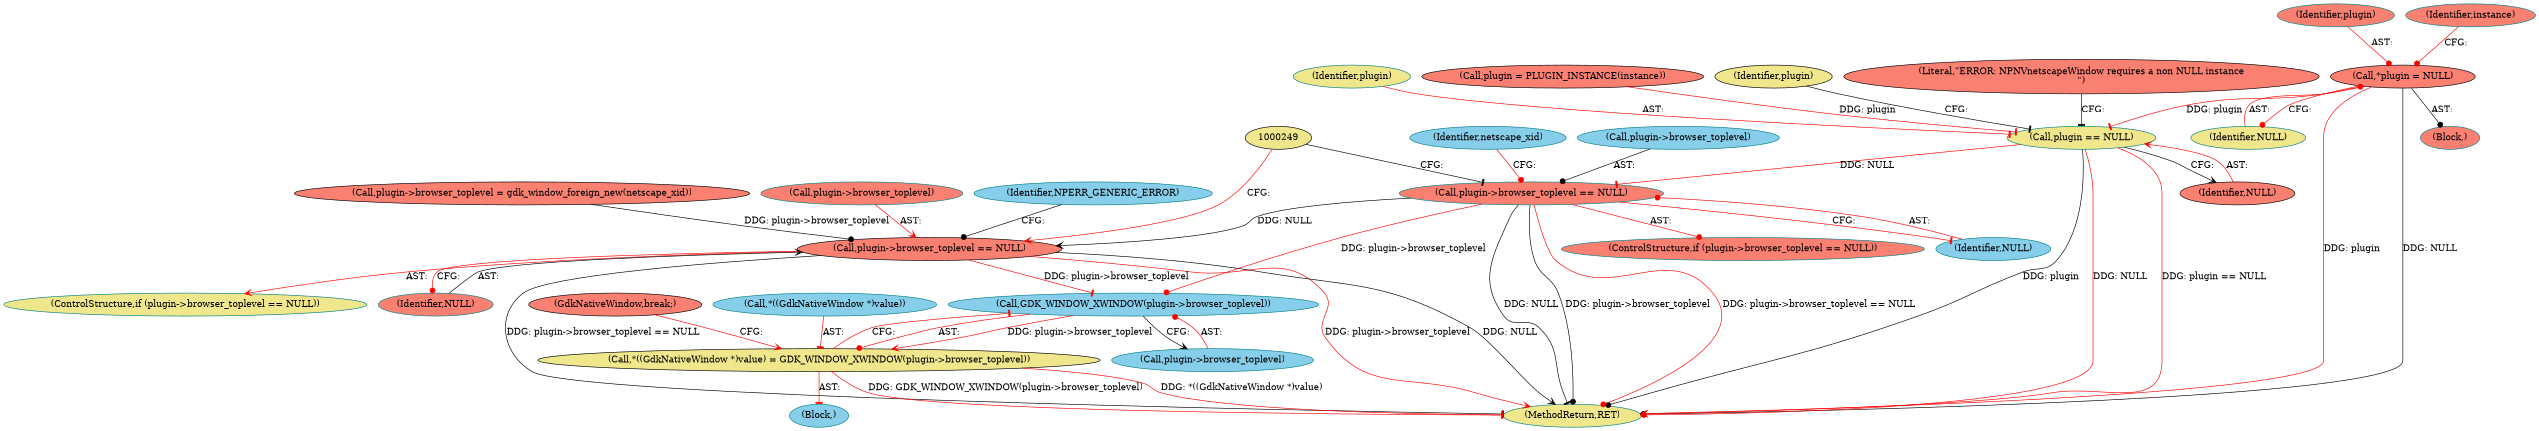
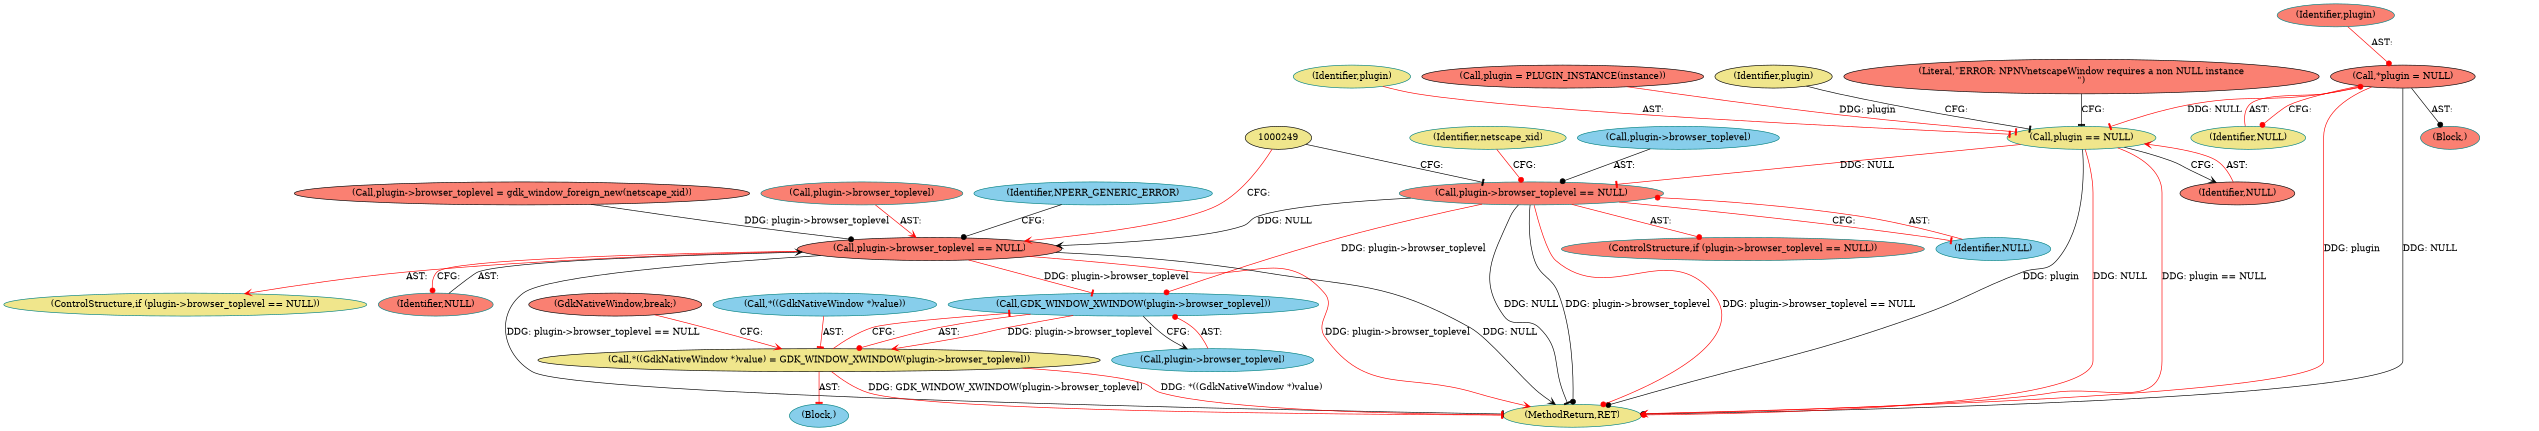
(2471, 15) -> none
(2214, 110) -> (2214, 110)
(1488, 138) -> (1488, 138)
